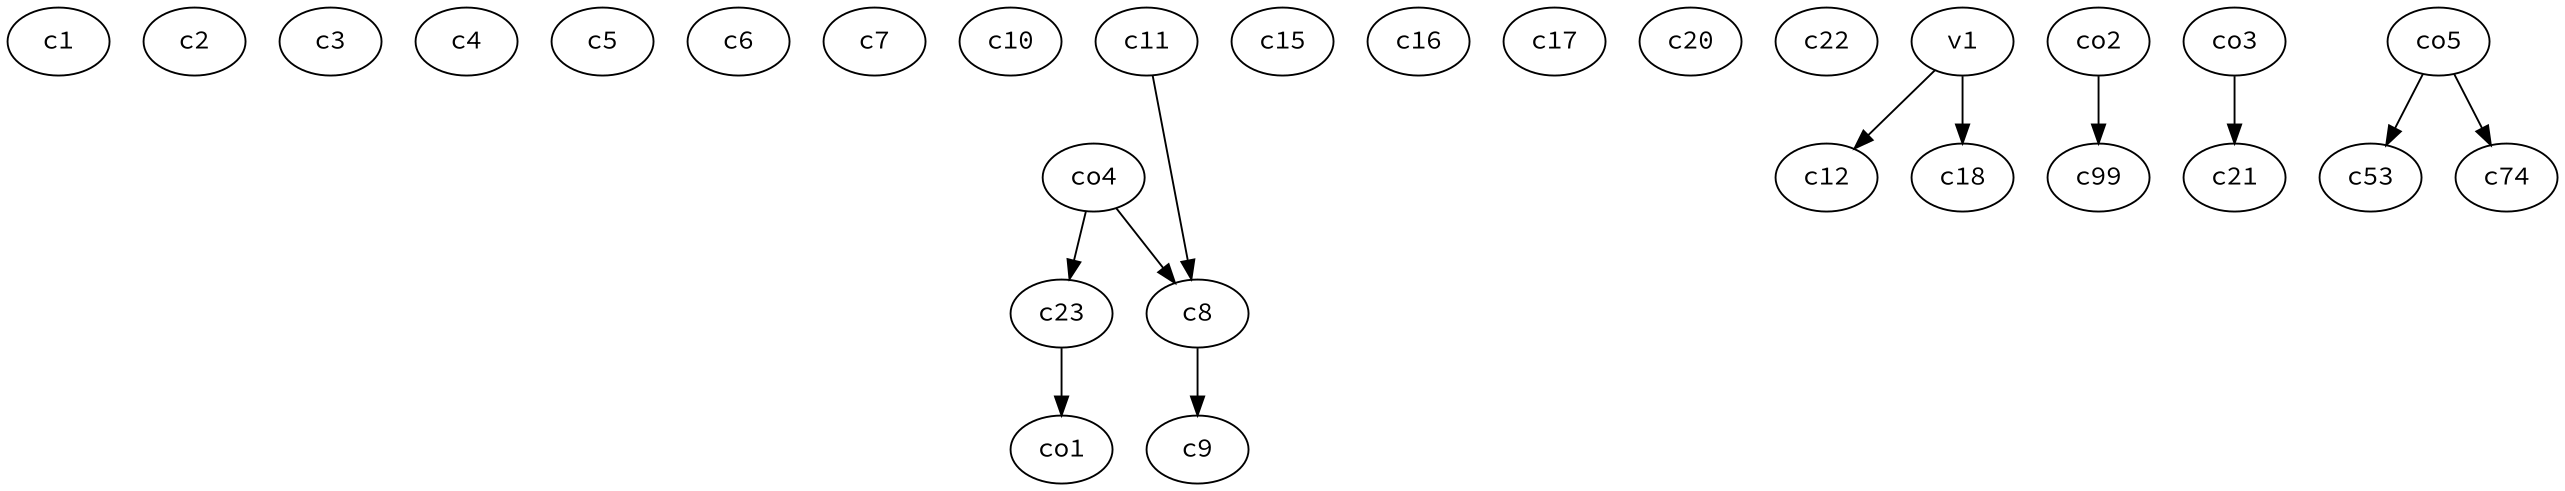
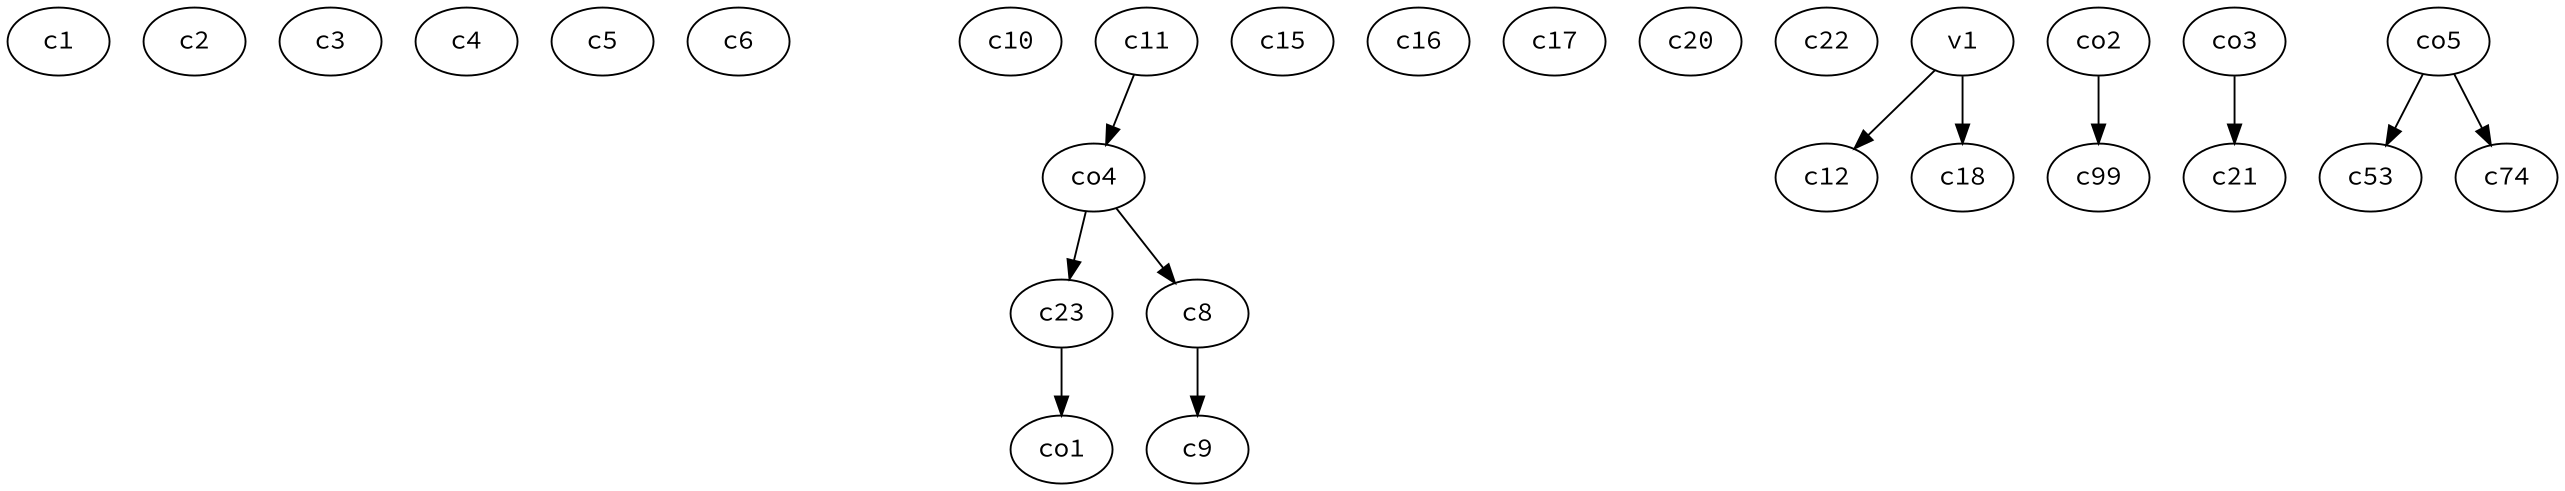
(875, 42) -> none
(1170, 168) -> (1124, 101)
